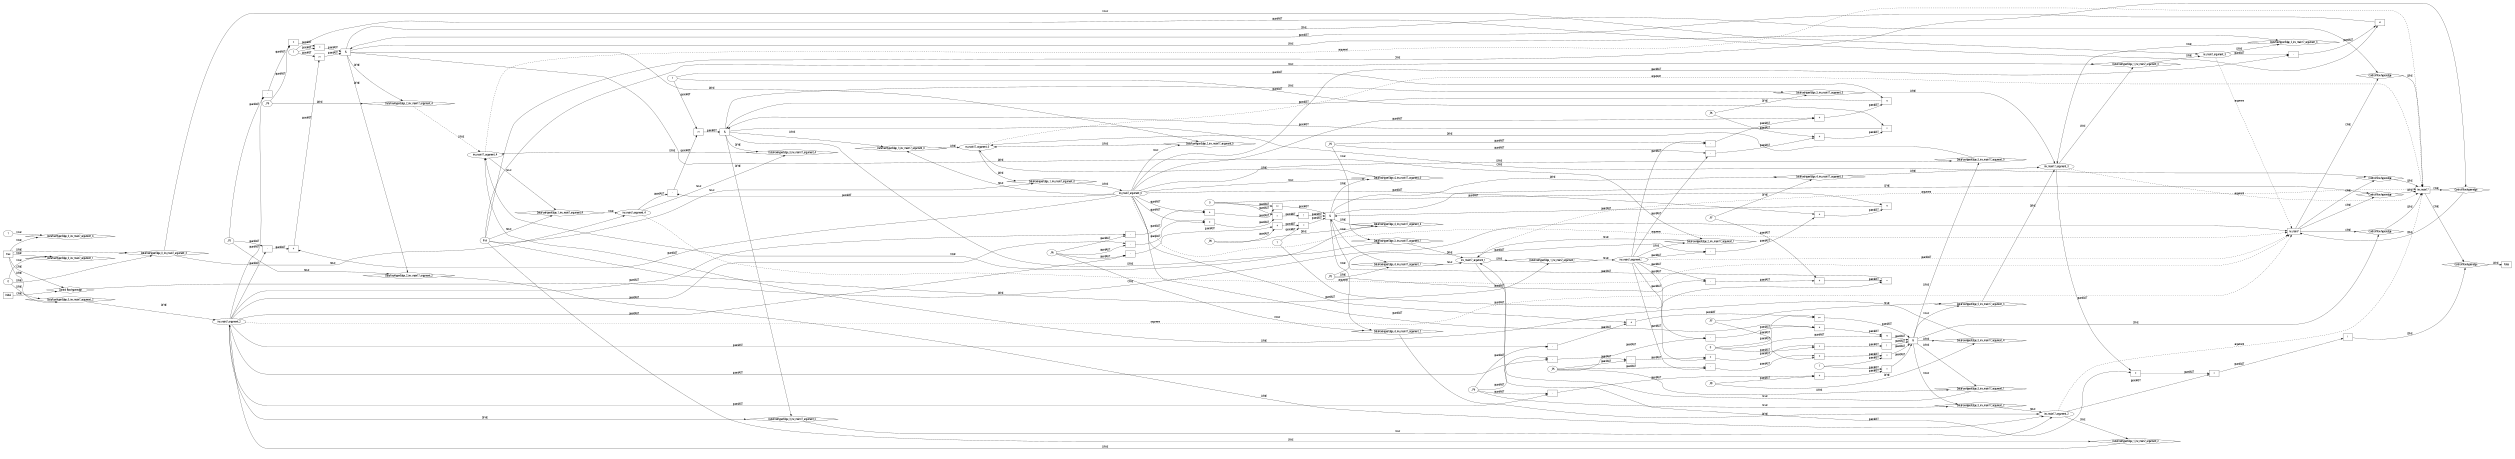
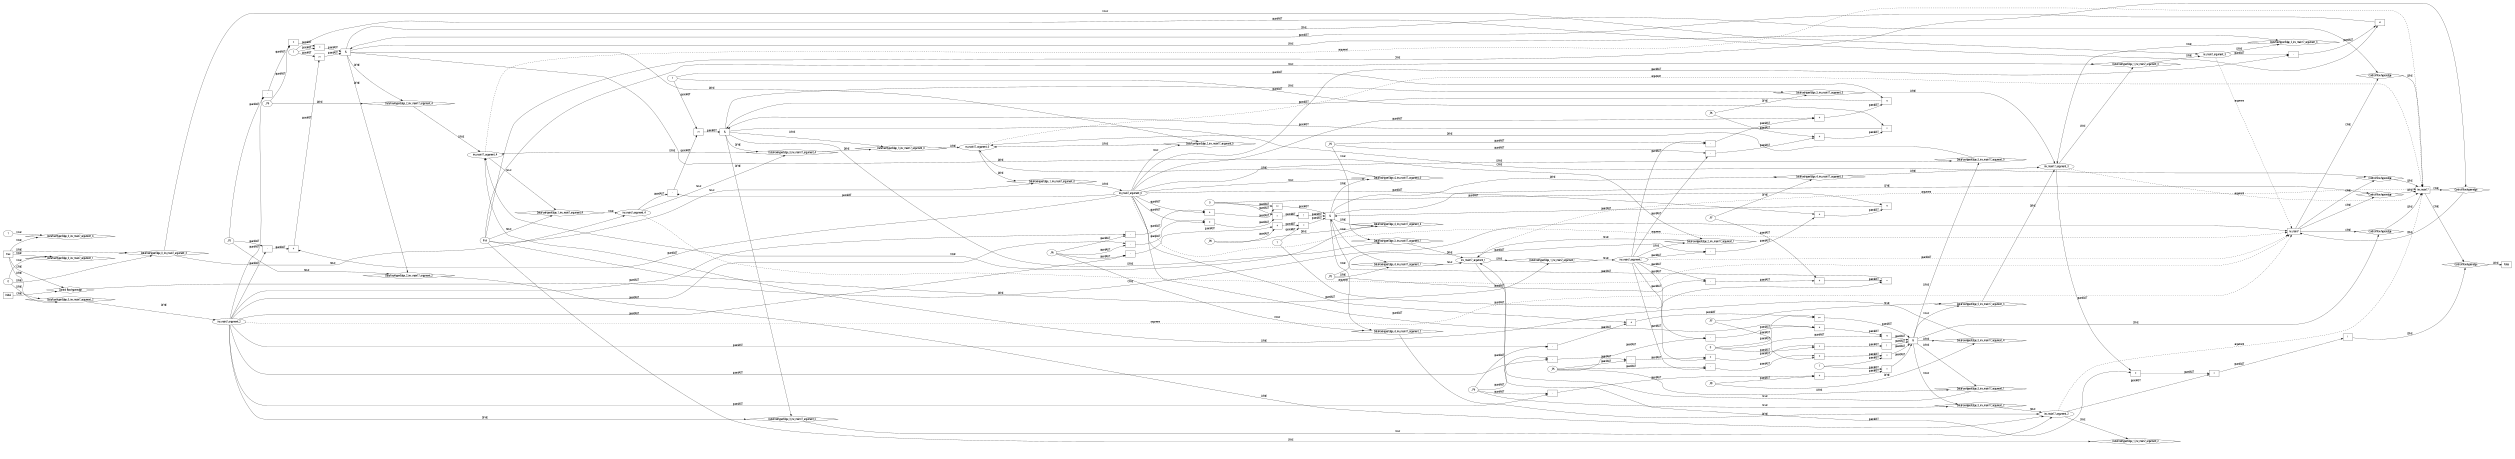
(446, 129) -> (446, 129)
(1013, 188) -> (846, 151)
(1128, 448) -> none
